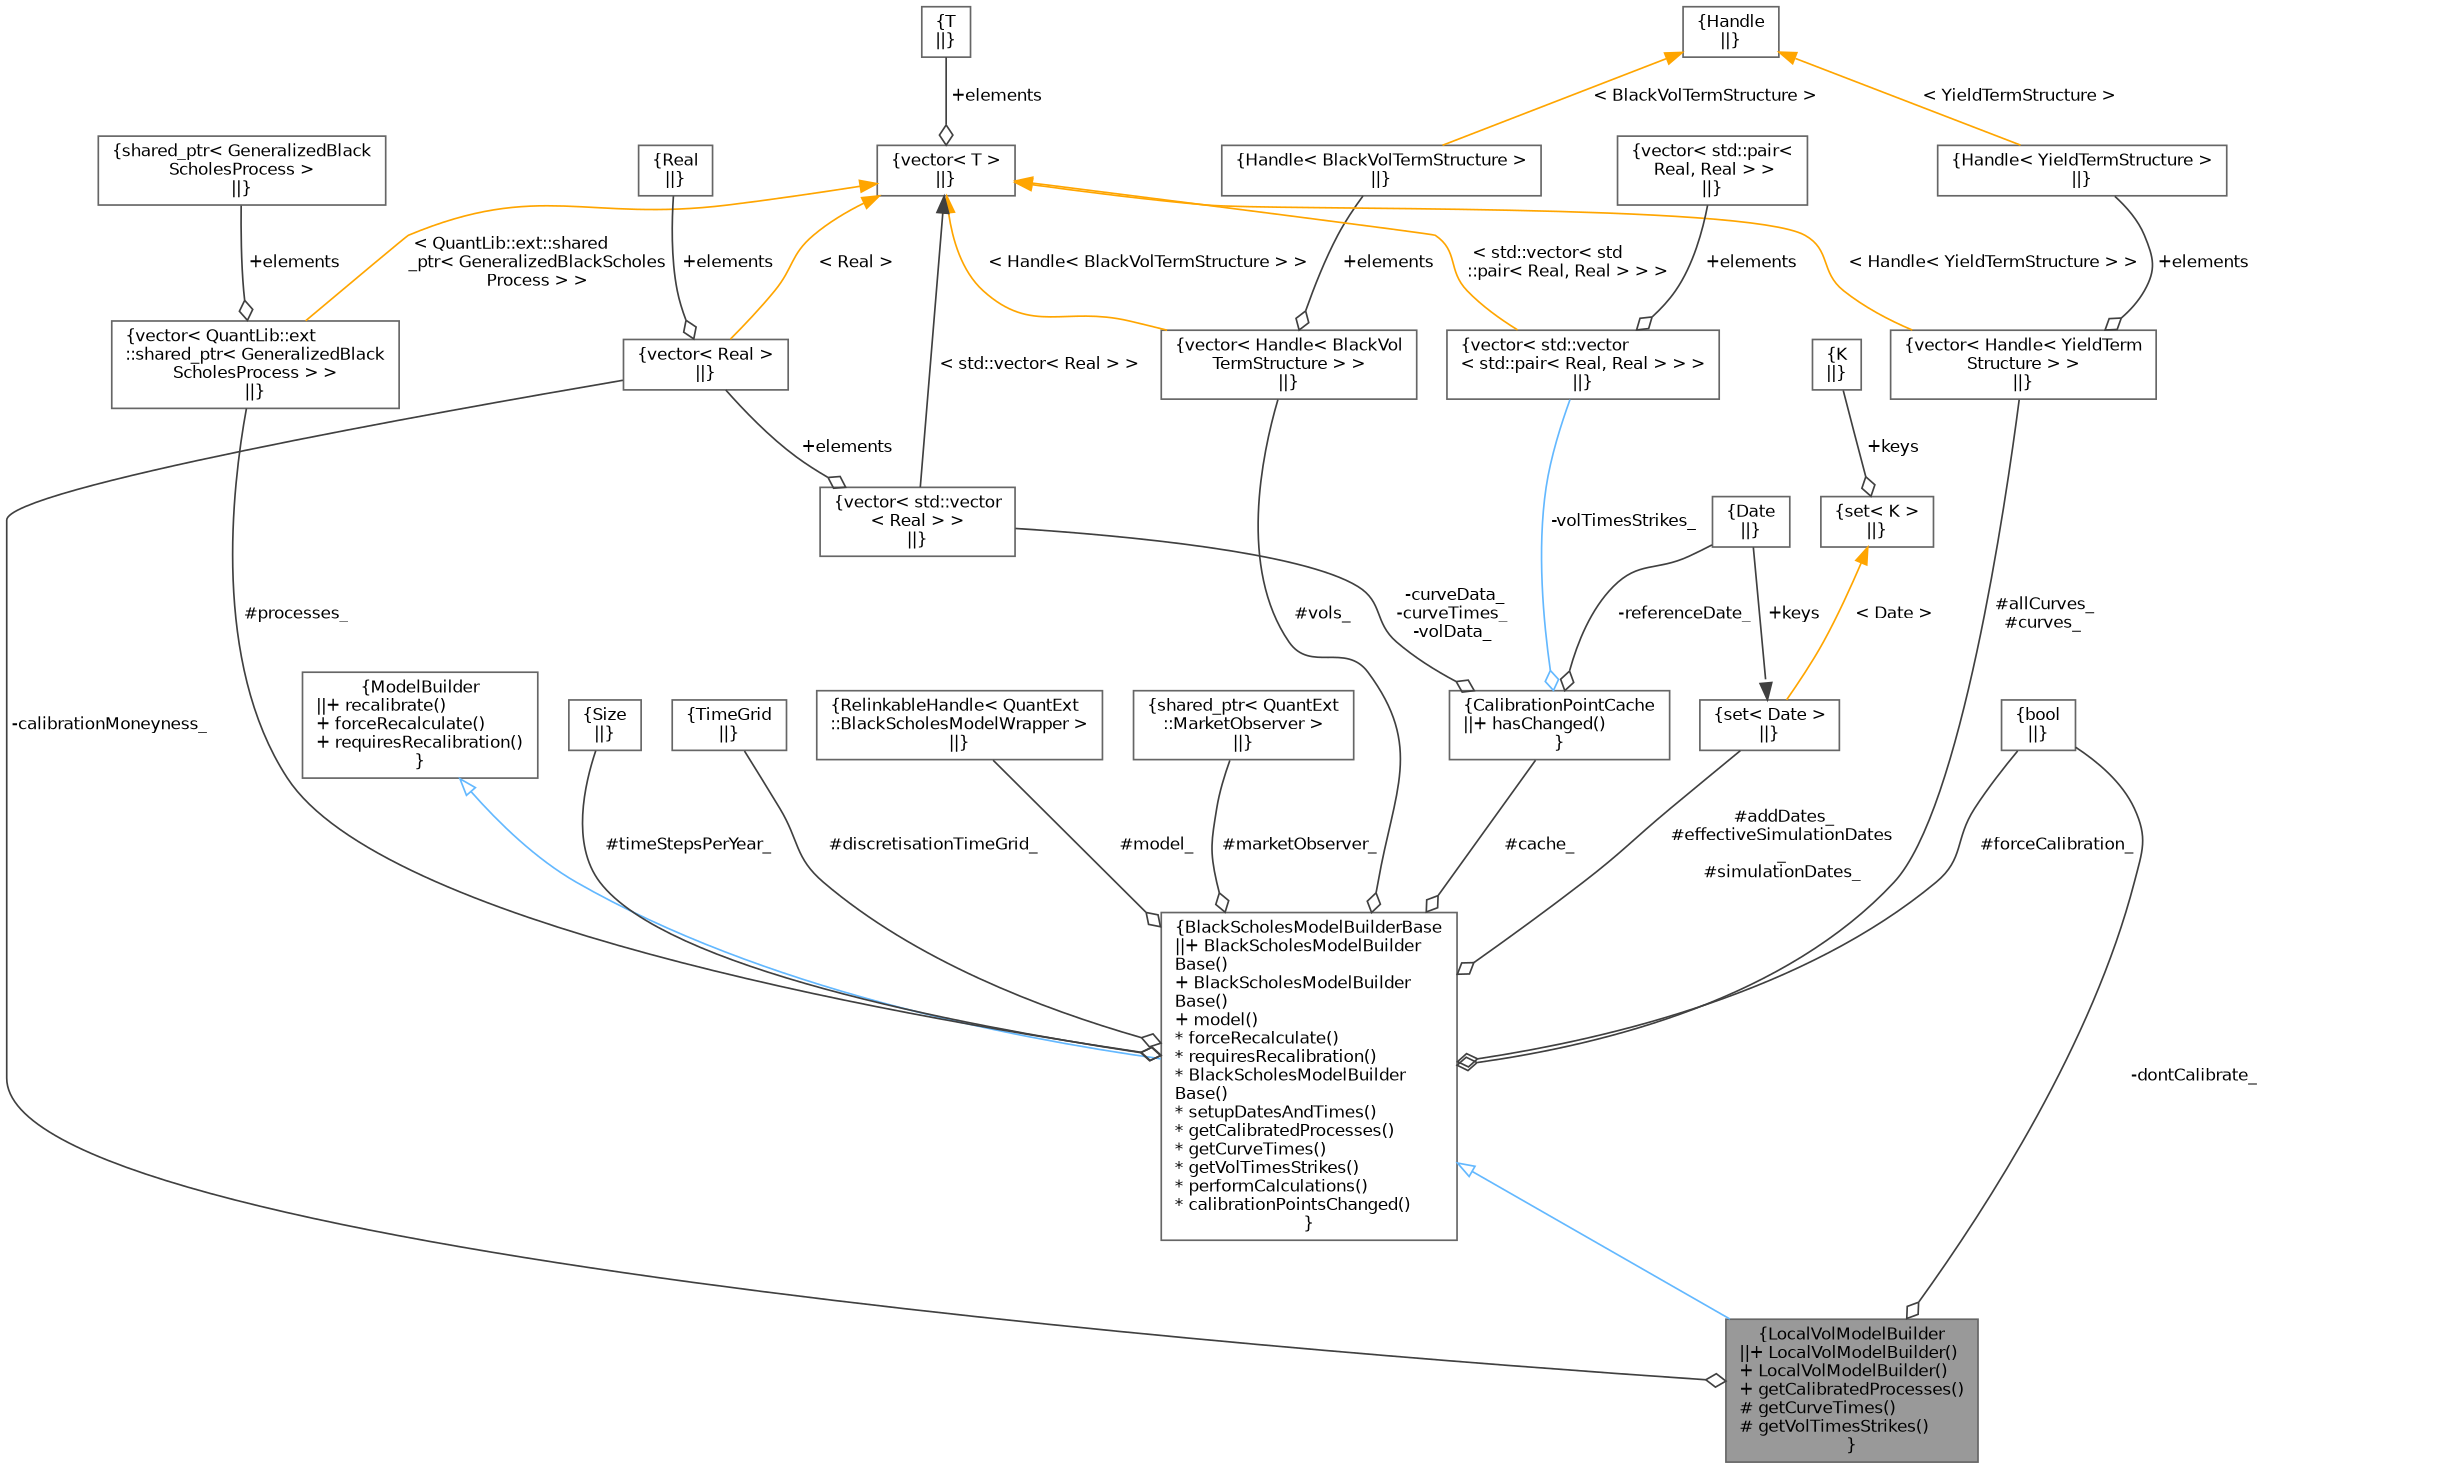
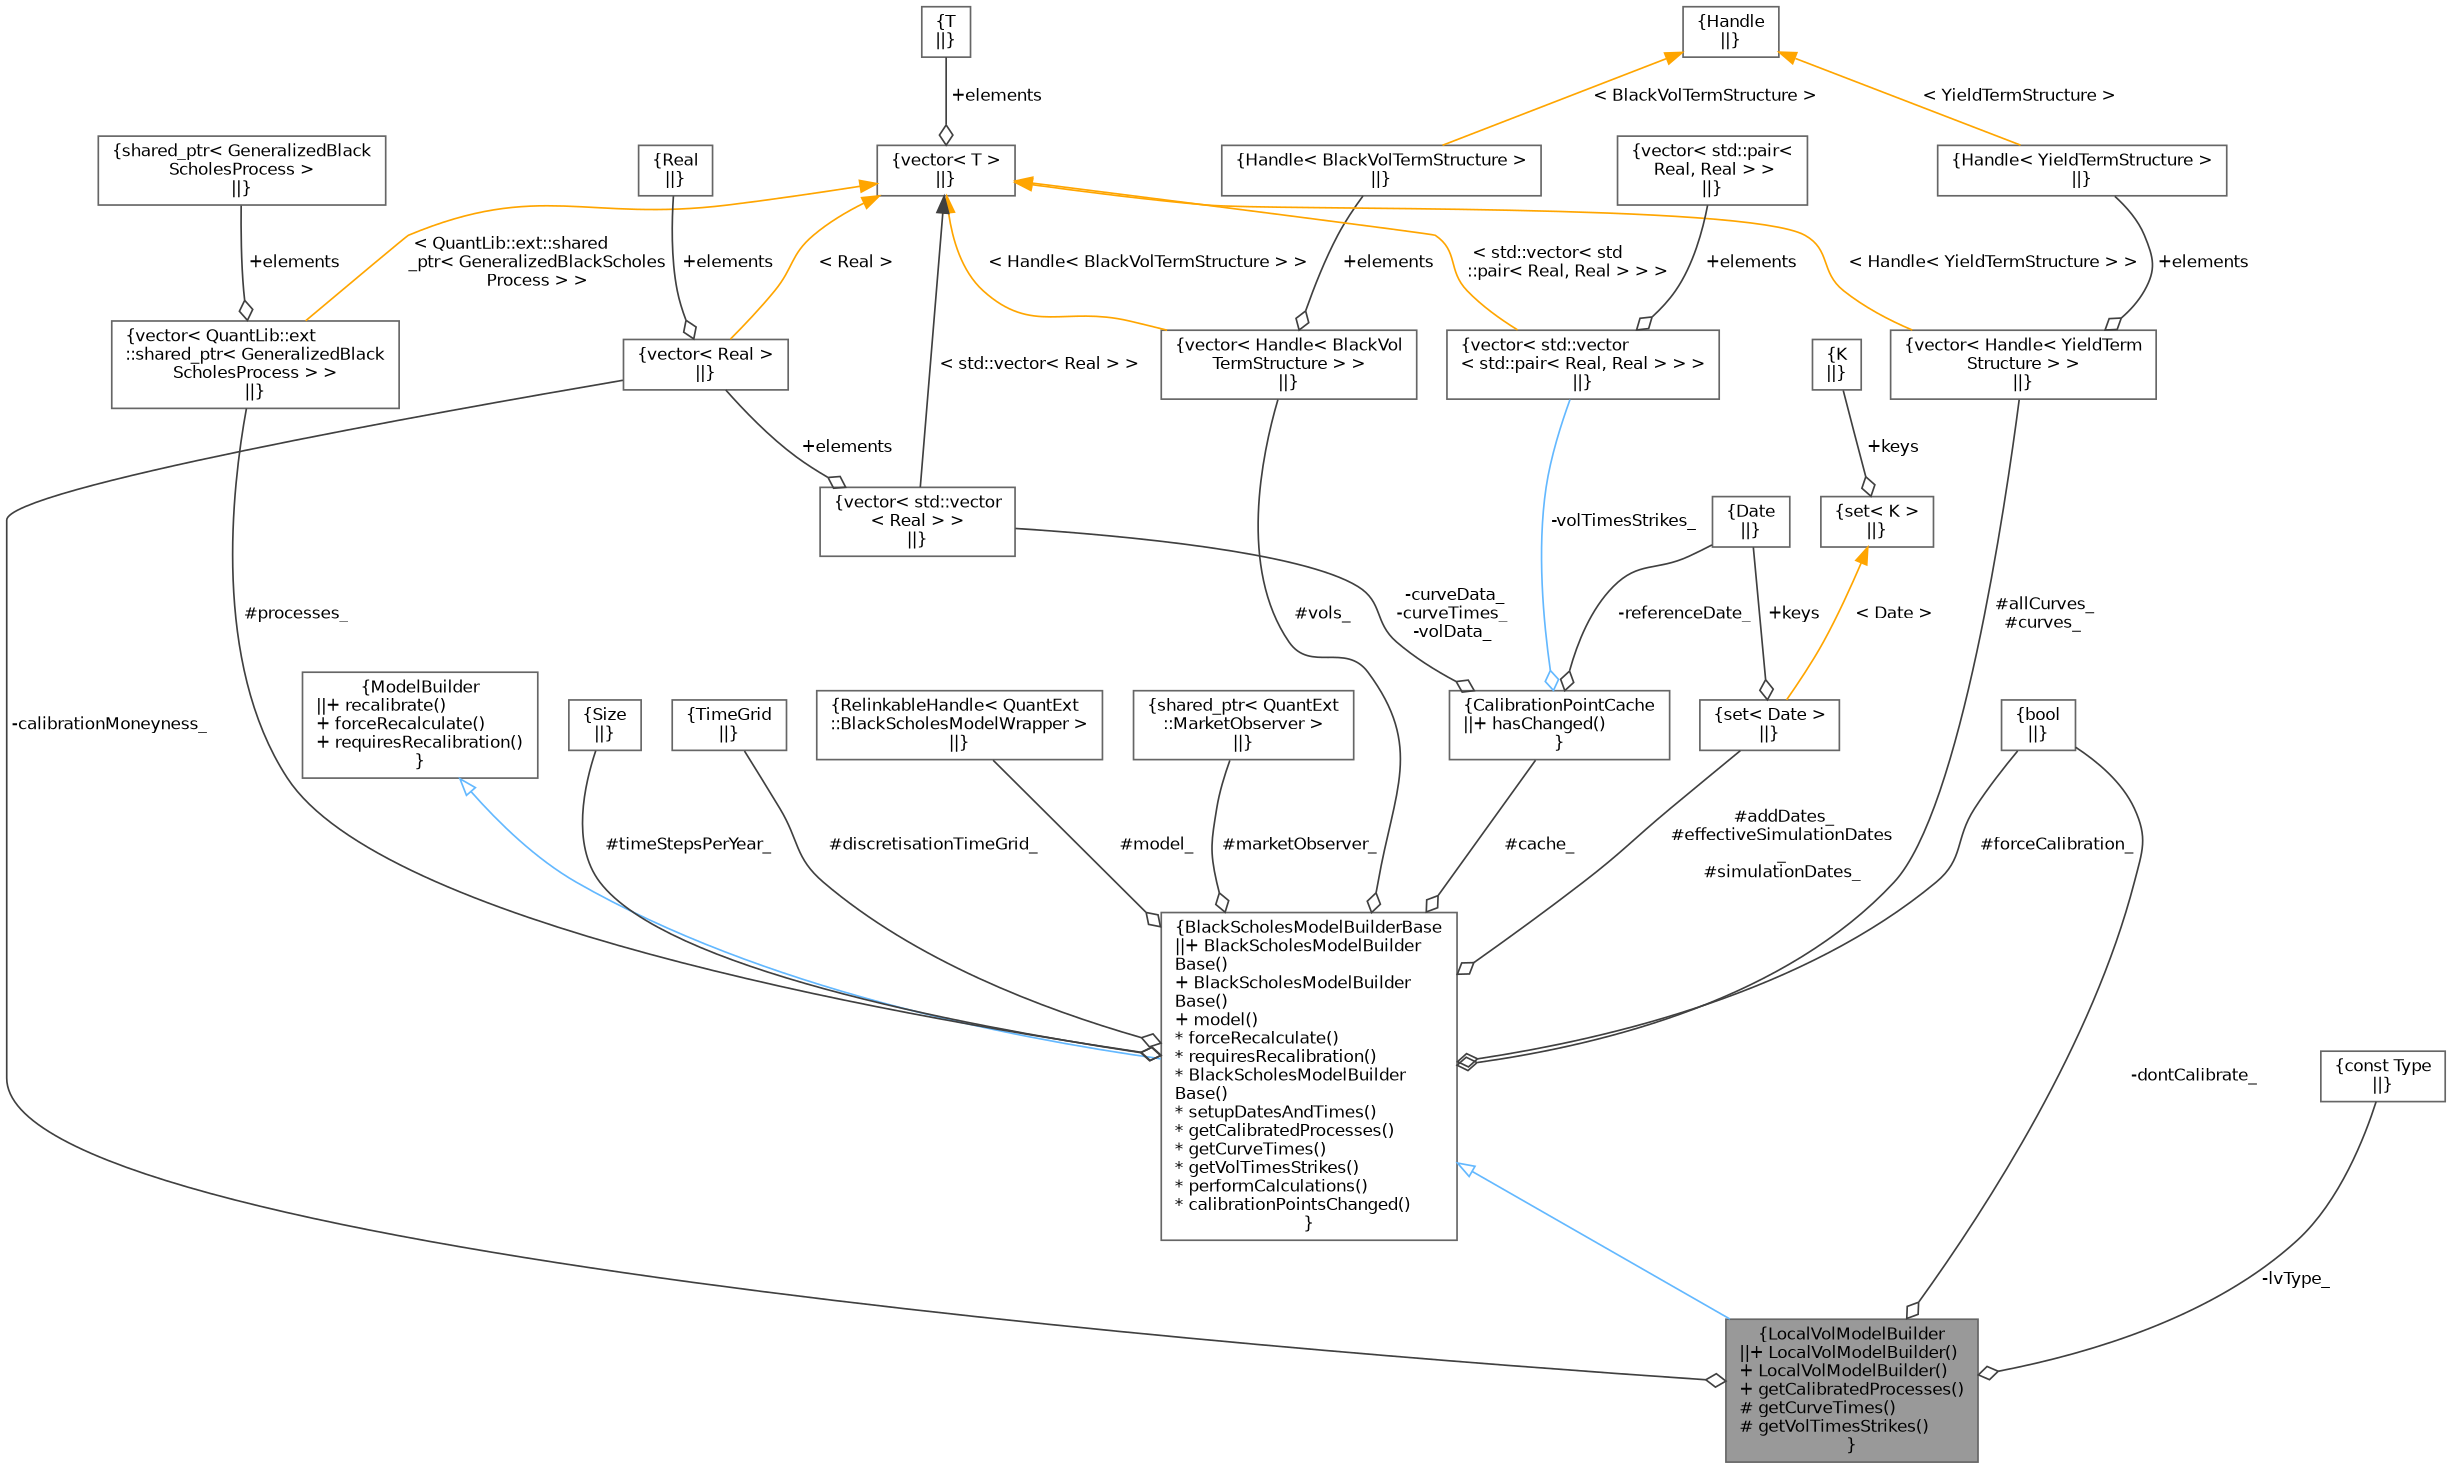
(1759, 613) -> (1759, 613)
none -> (2383, 1076)
